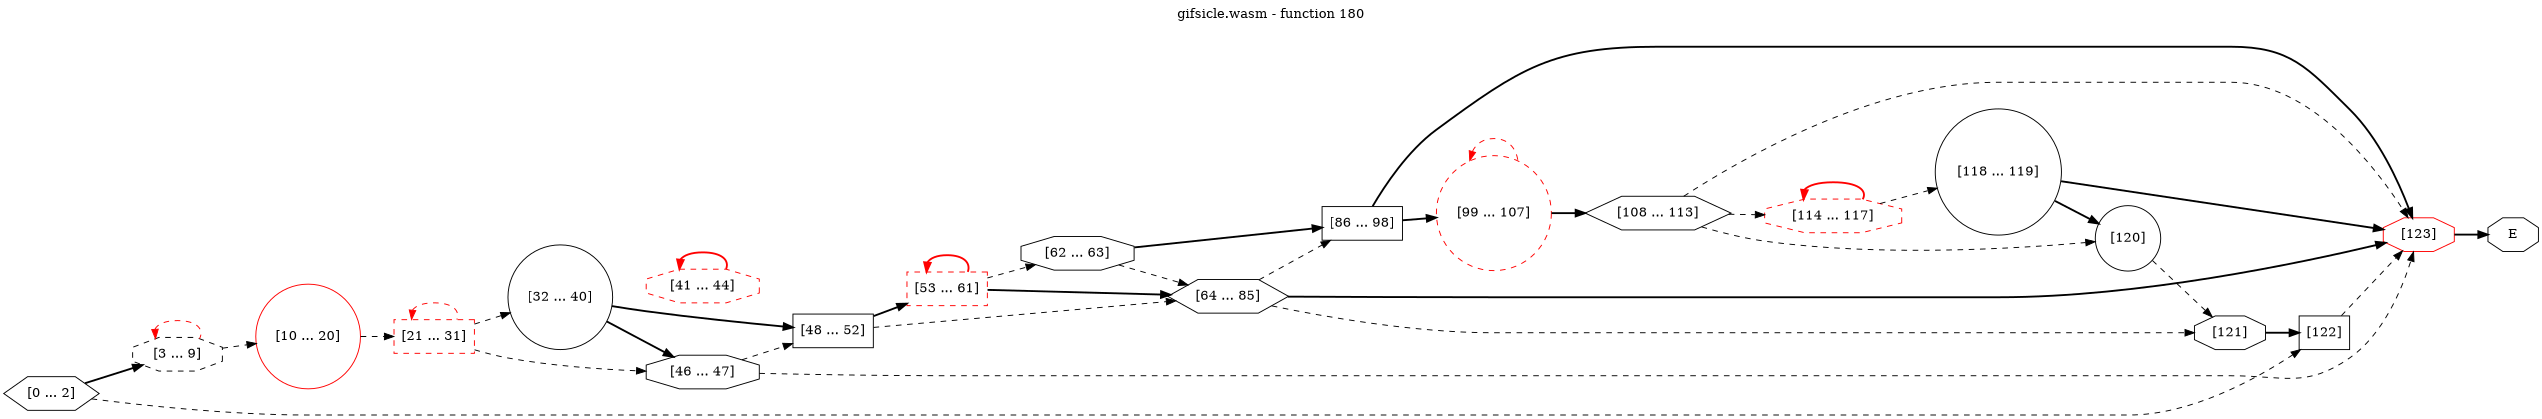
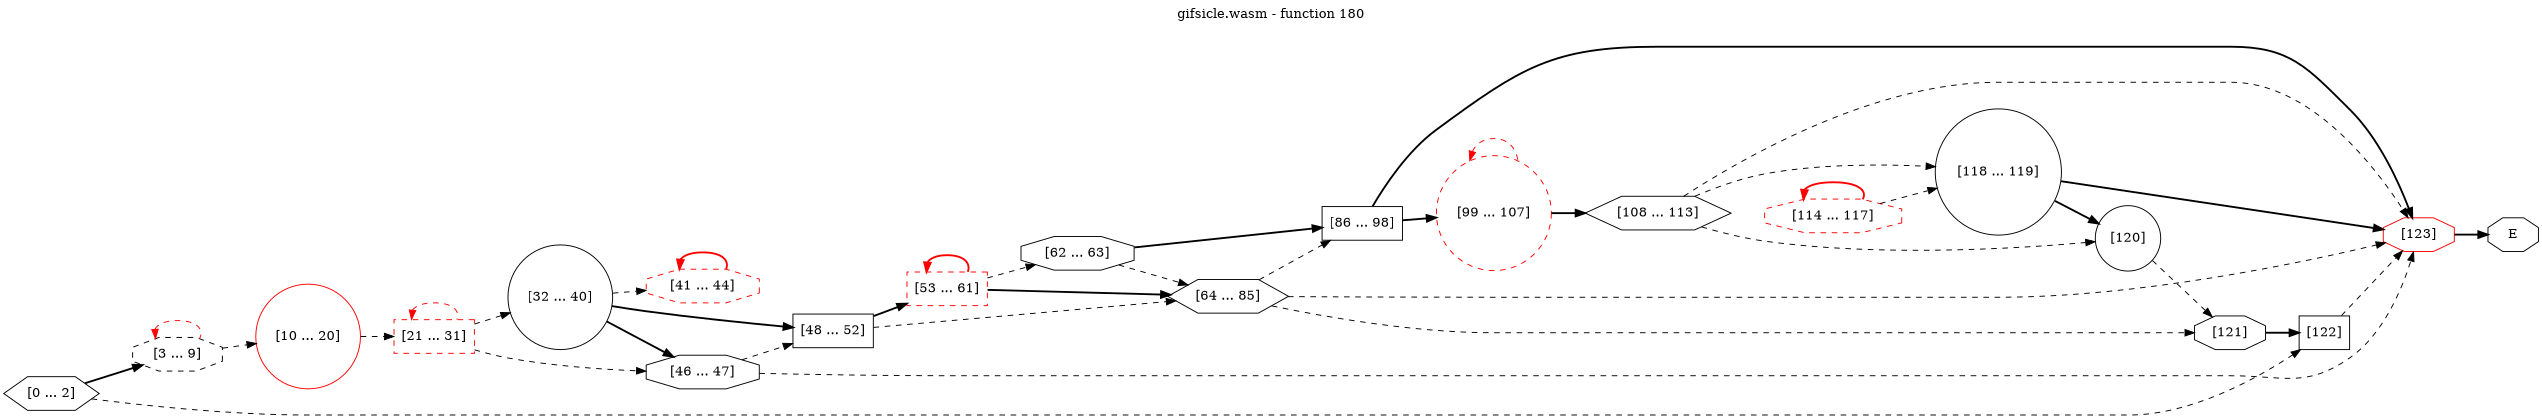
(1742, 214) -> (1808, 168)
none -> (625, 292)
(1834, 297) -> (1834, 297)
